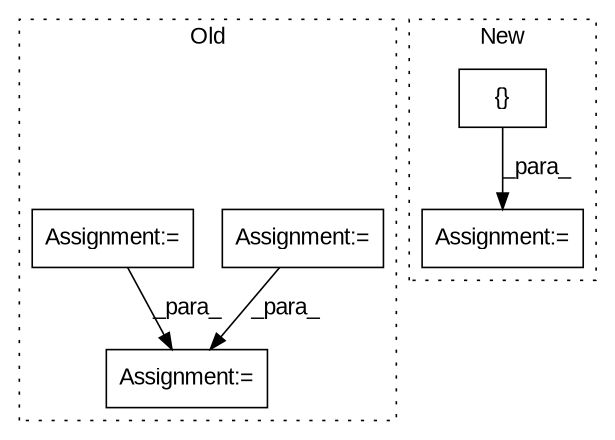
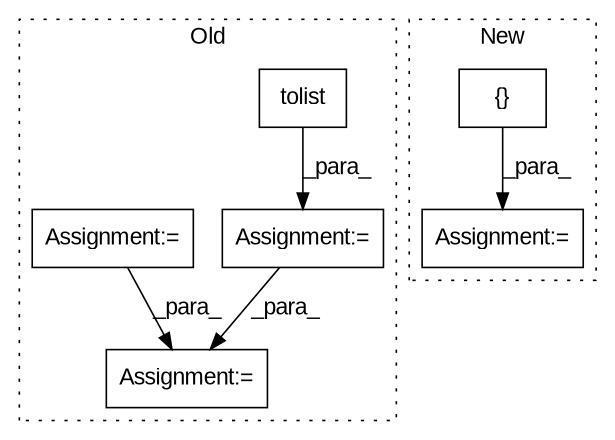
none -> (303, 98)
